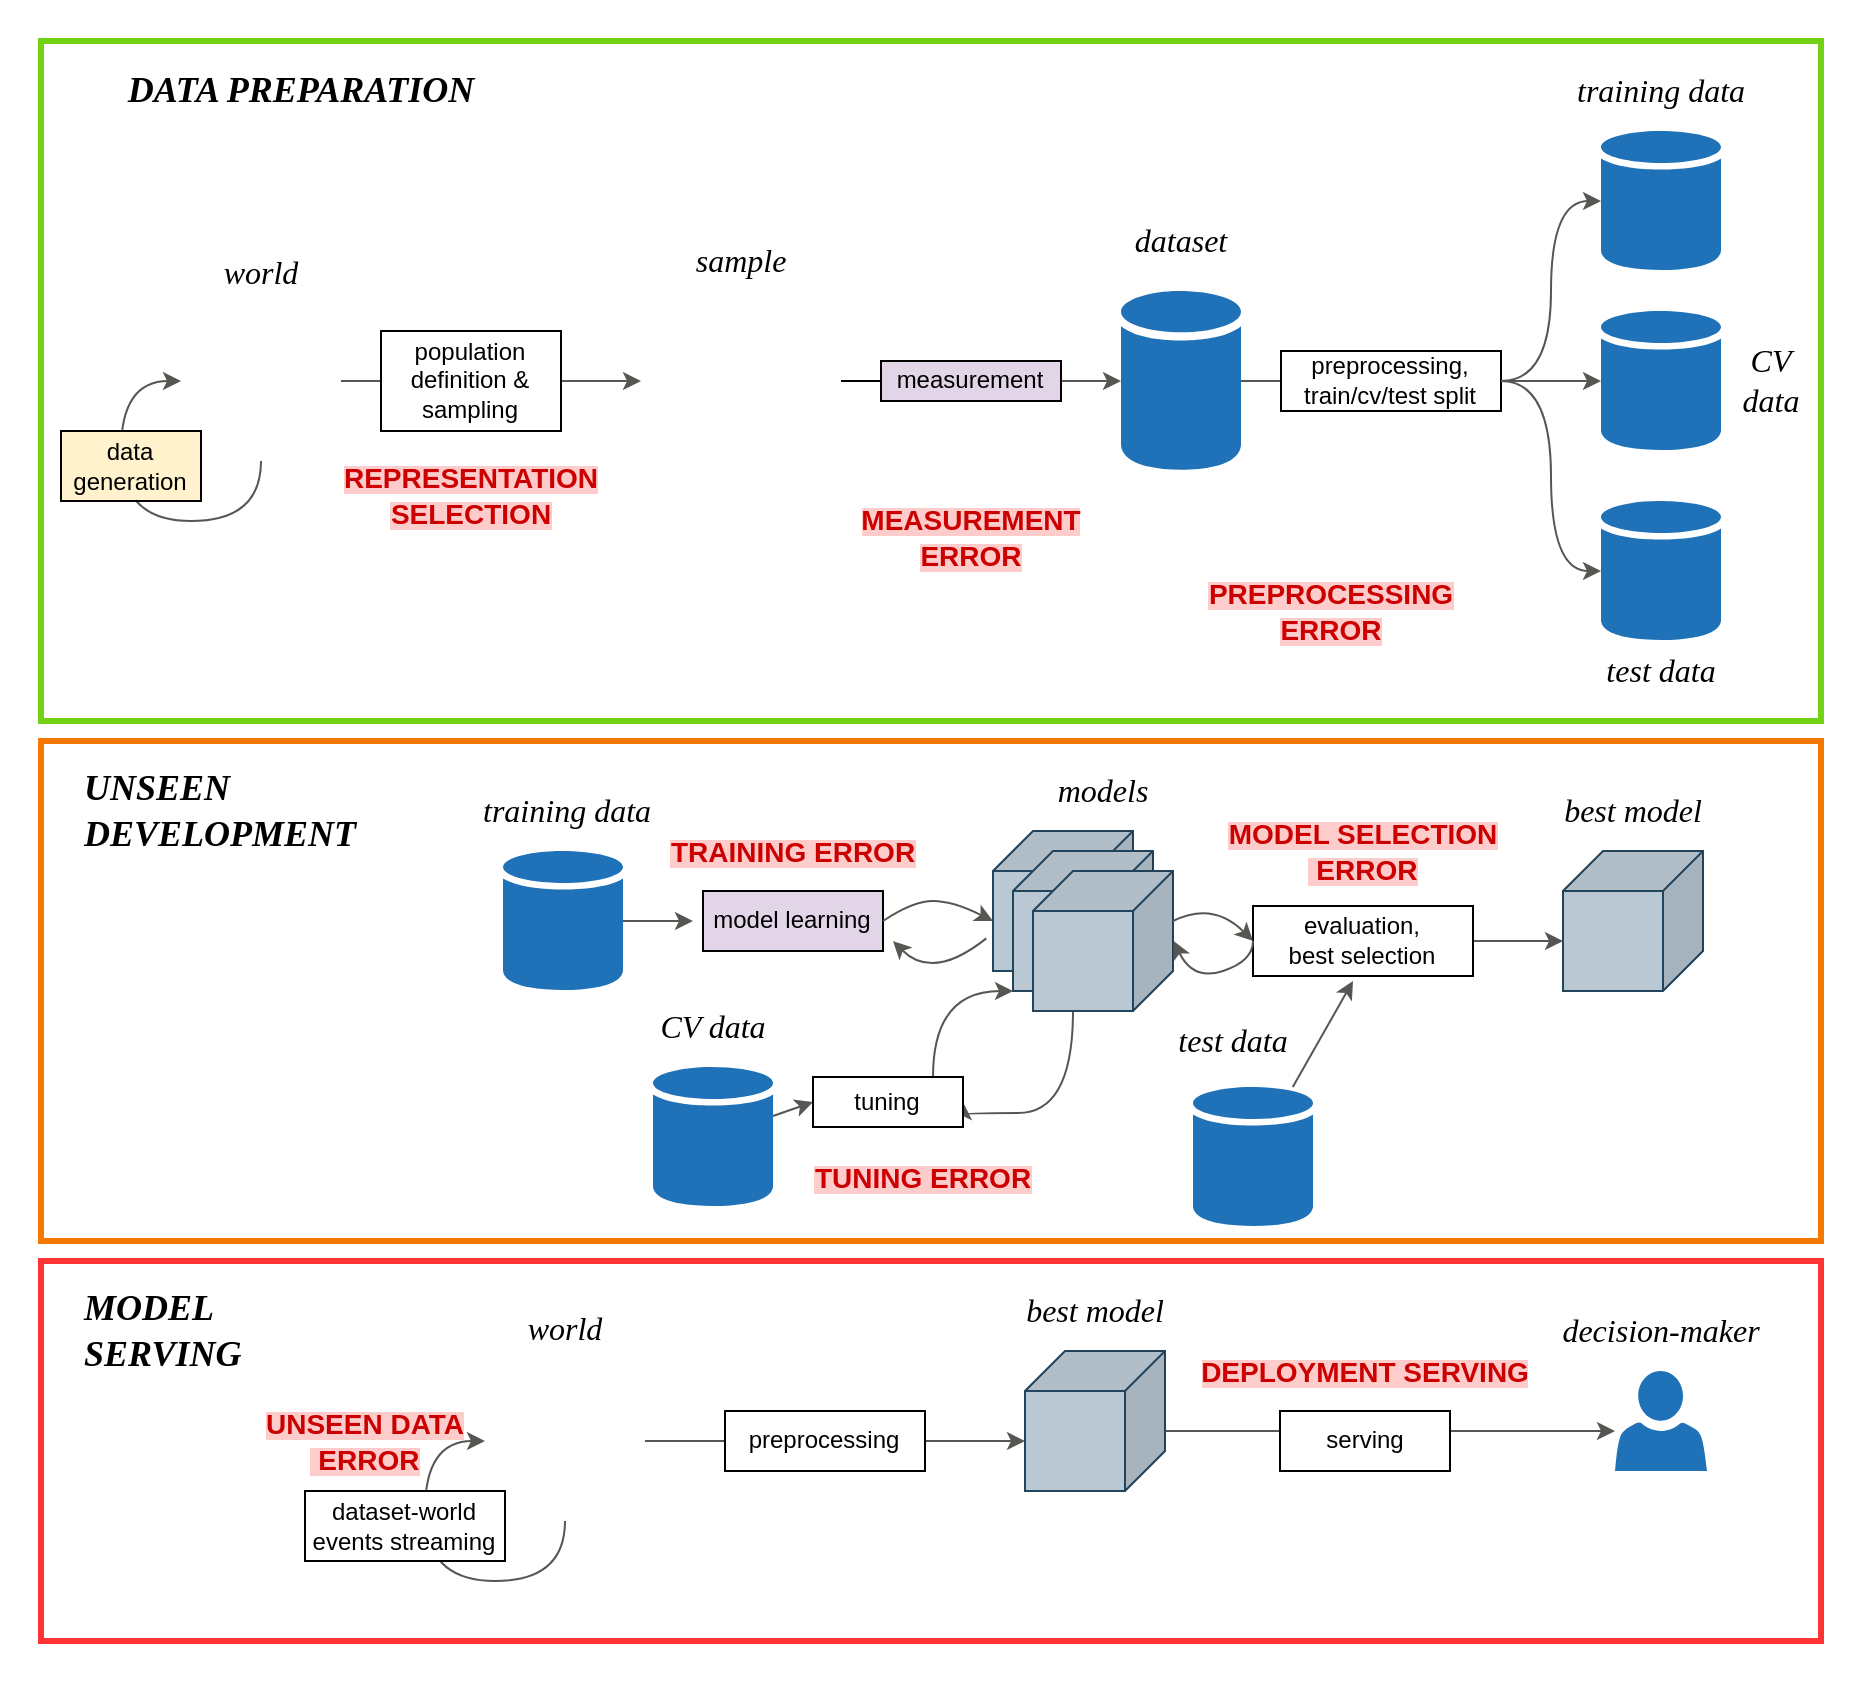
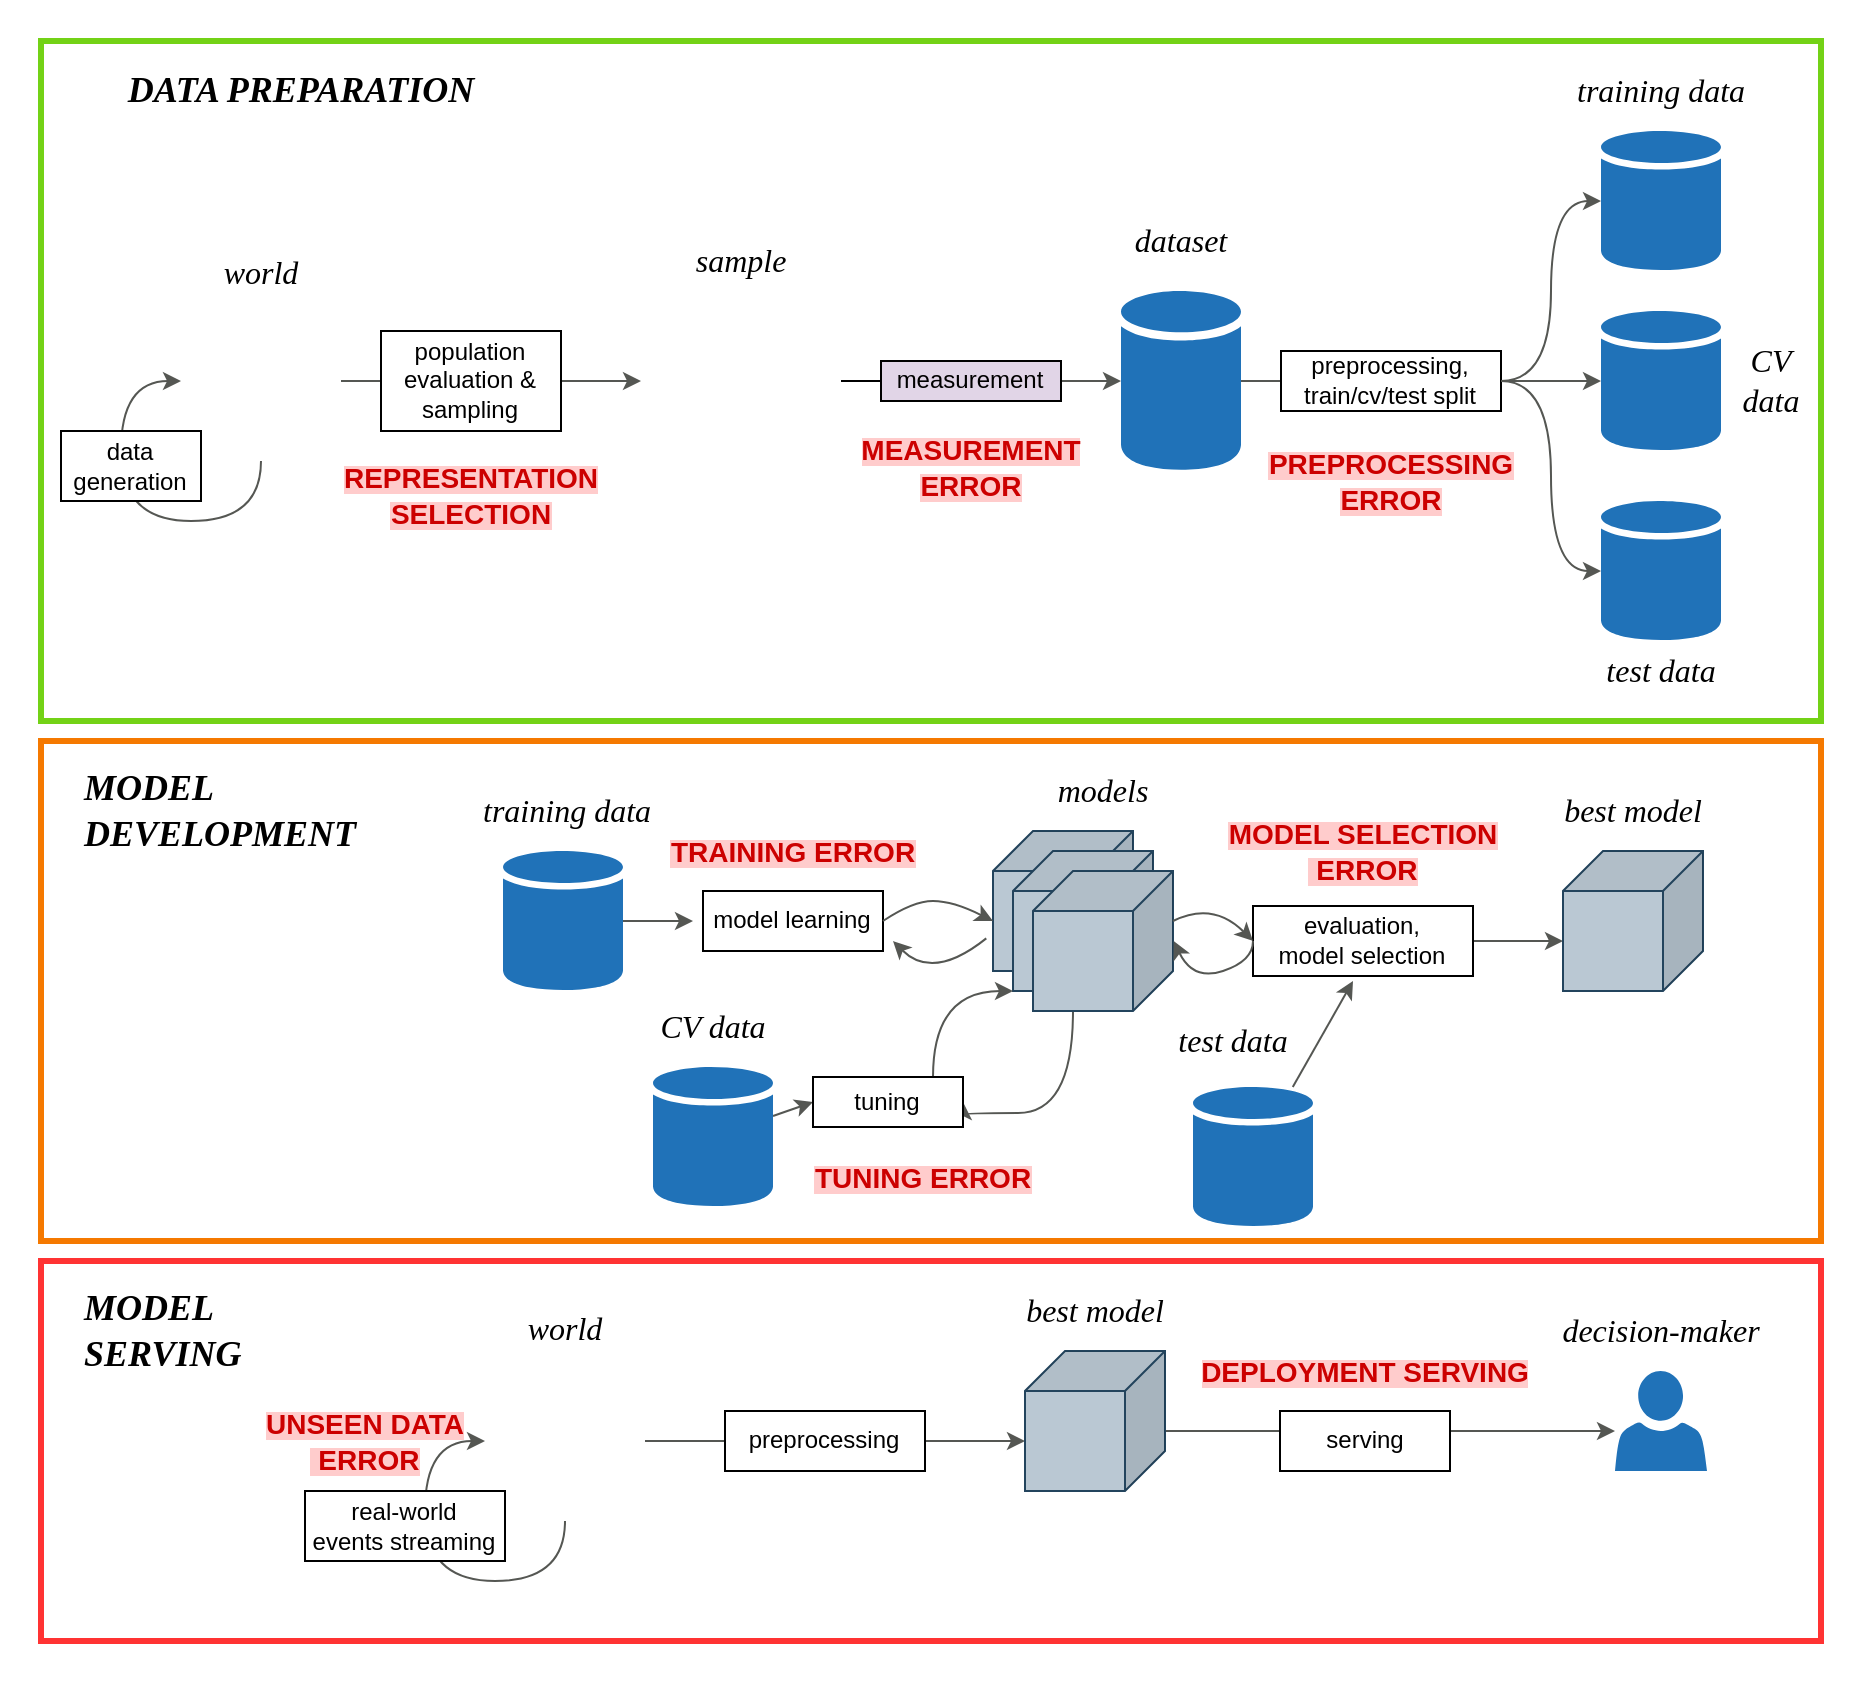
(471, 381) -> (471, 381)
(131, 466) -> (131, 466)
(971, 536) -> (971, 466)
(1331, 611) -> (1391, 481)
(159, 811) -> (159, 811)
(793, 921) -> (793, 921)
(1363, 941) -> (1363, 941)
(405, 1527) -> (405, 1527)
